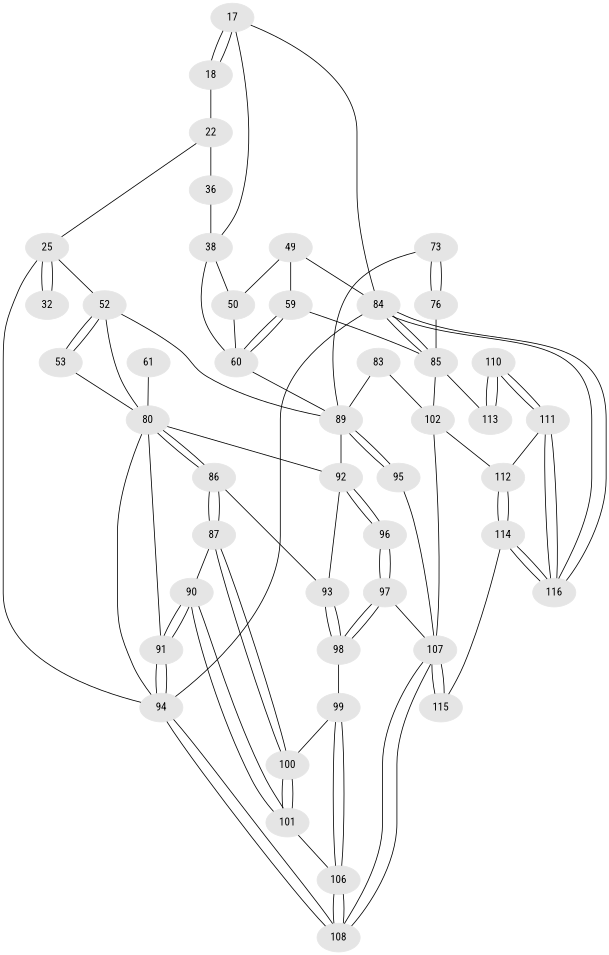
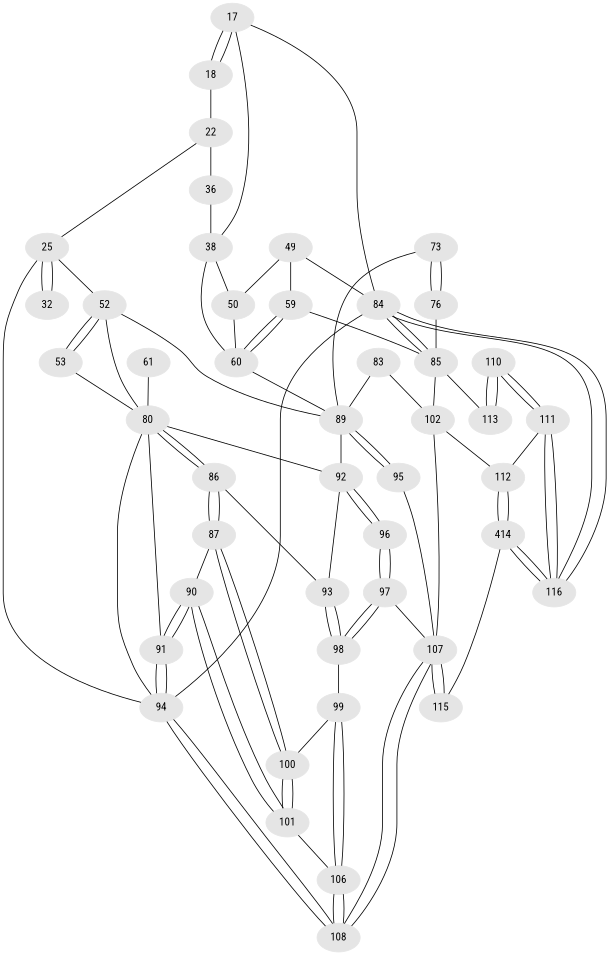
(503, 535) -> (503, 535)
